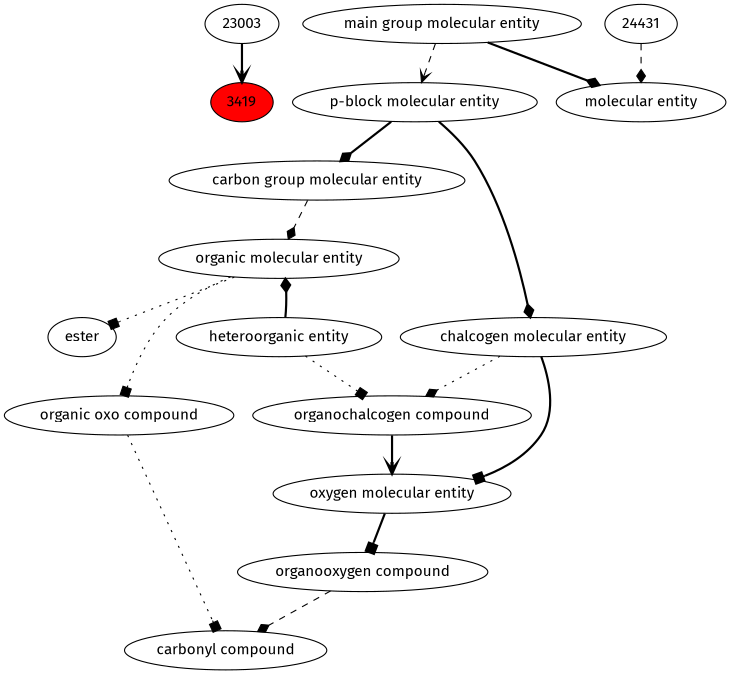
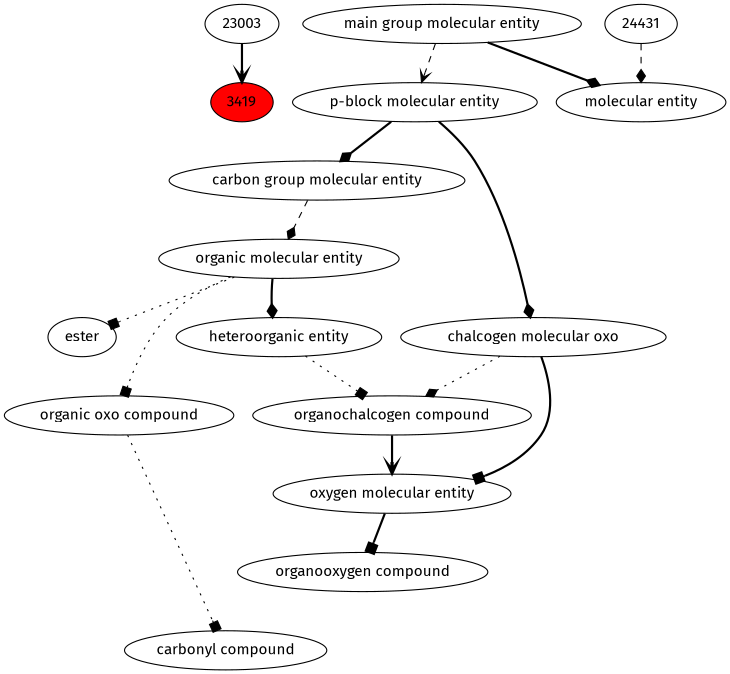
(286, 305) -> (272, 292)
(533, 337) -> (533, 337)
(300, 608) -> none
